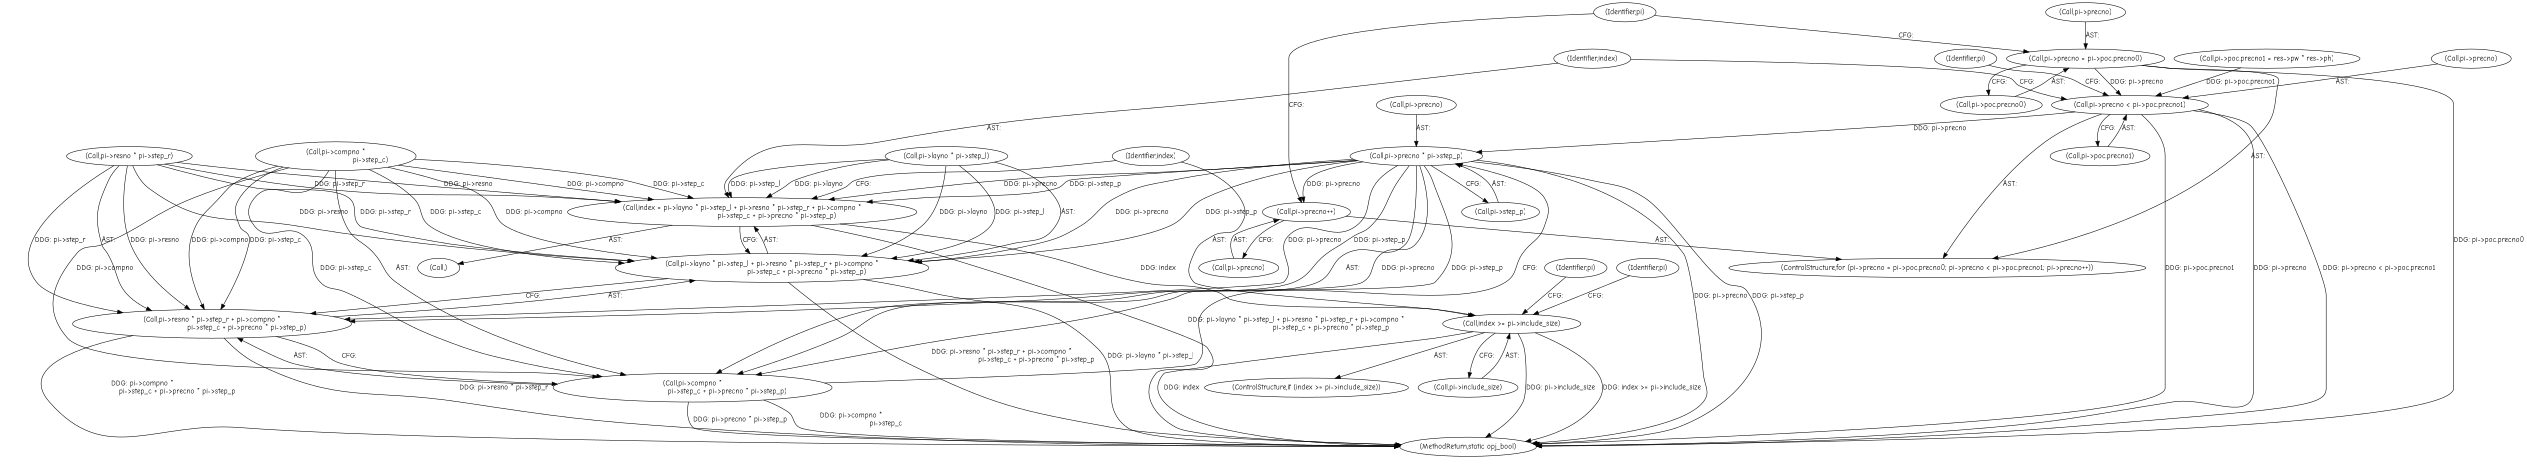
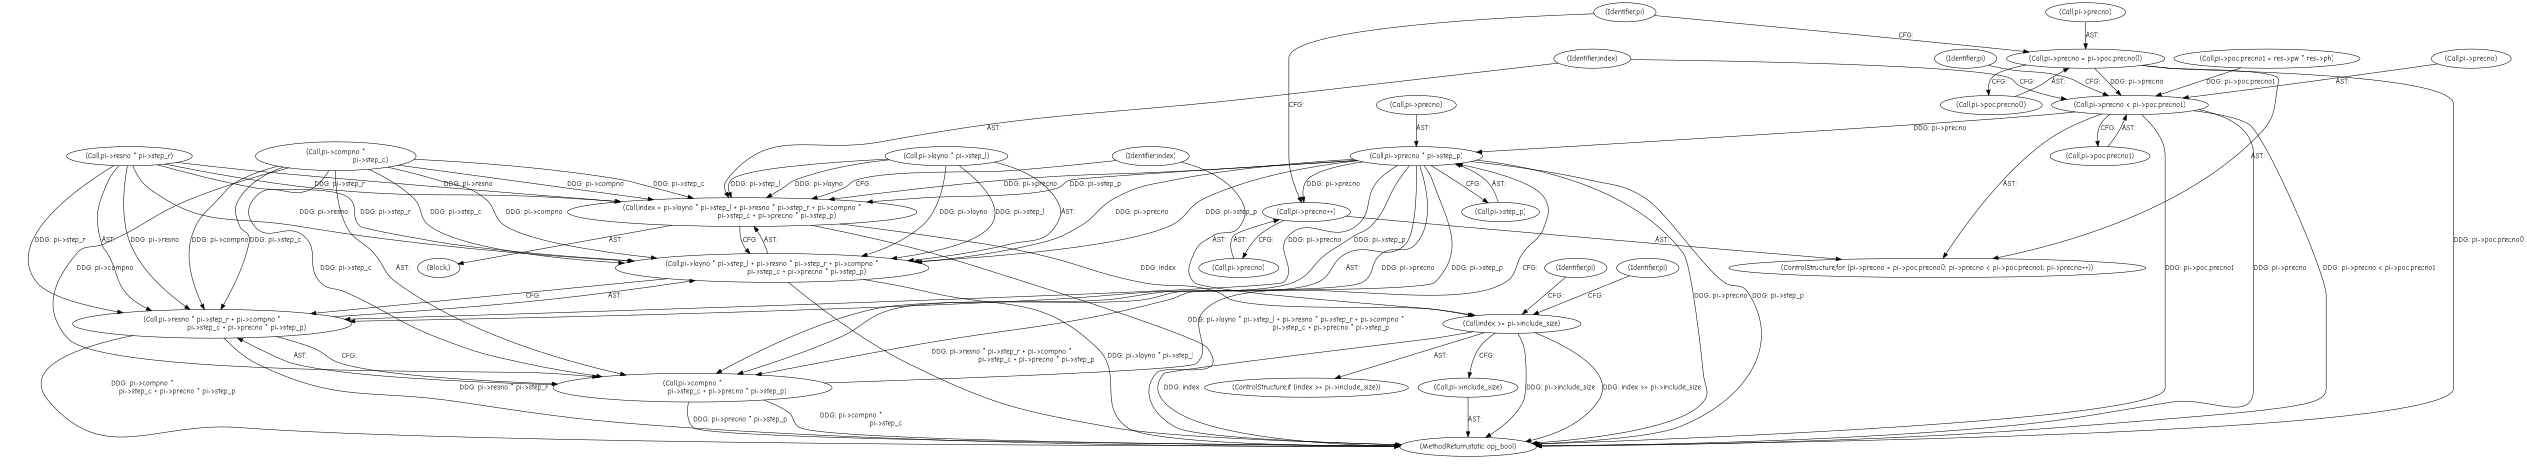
(439, 268) -> (439, 268)
(1499, 361) -> (1468, 414)
